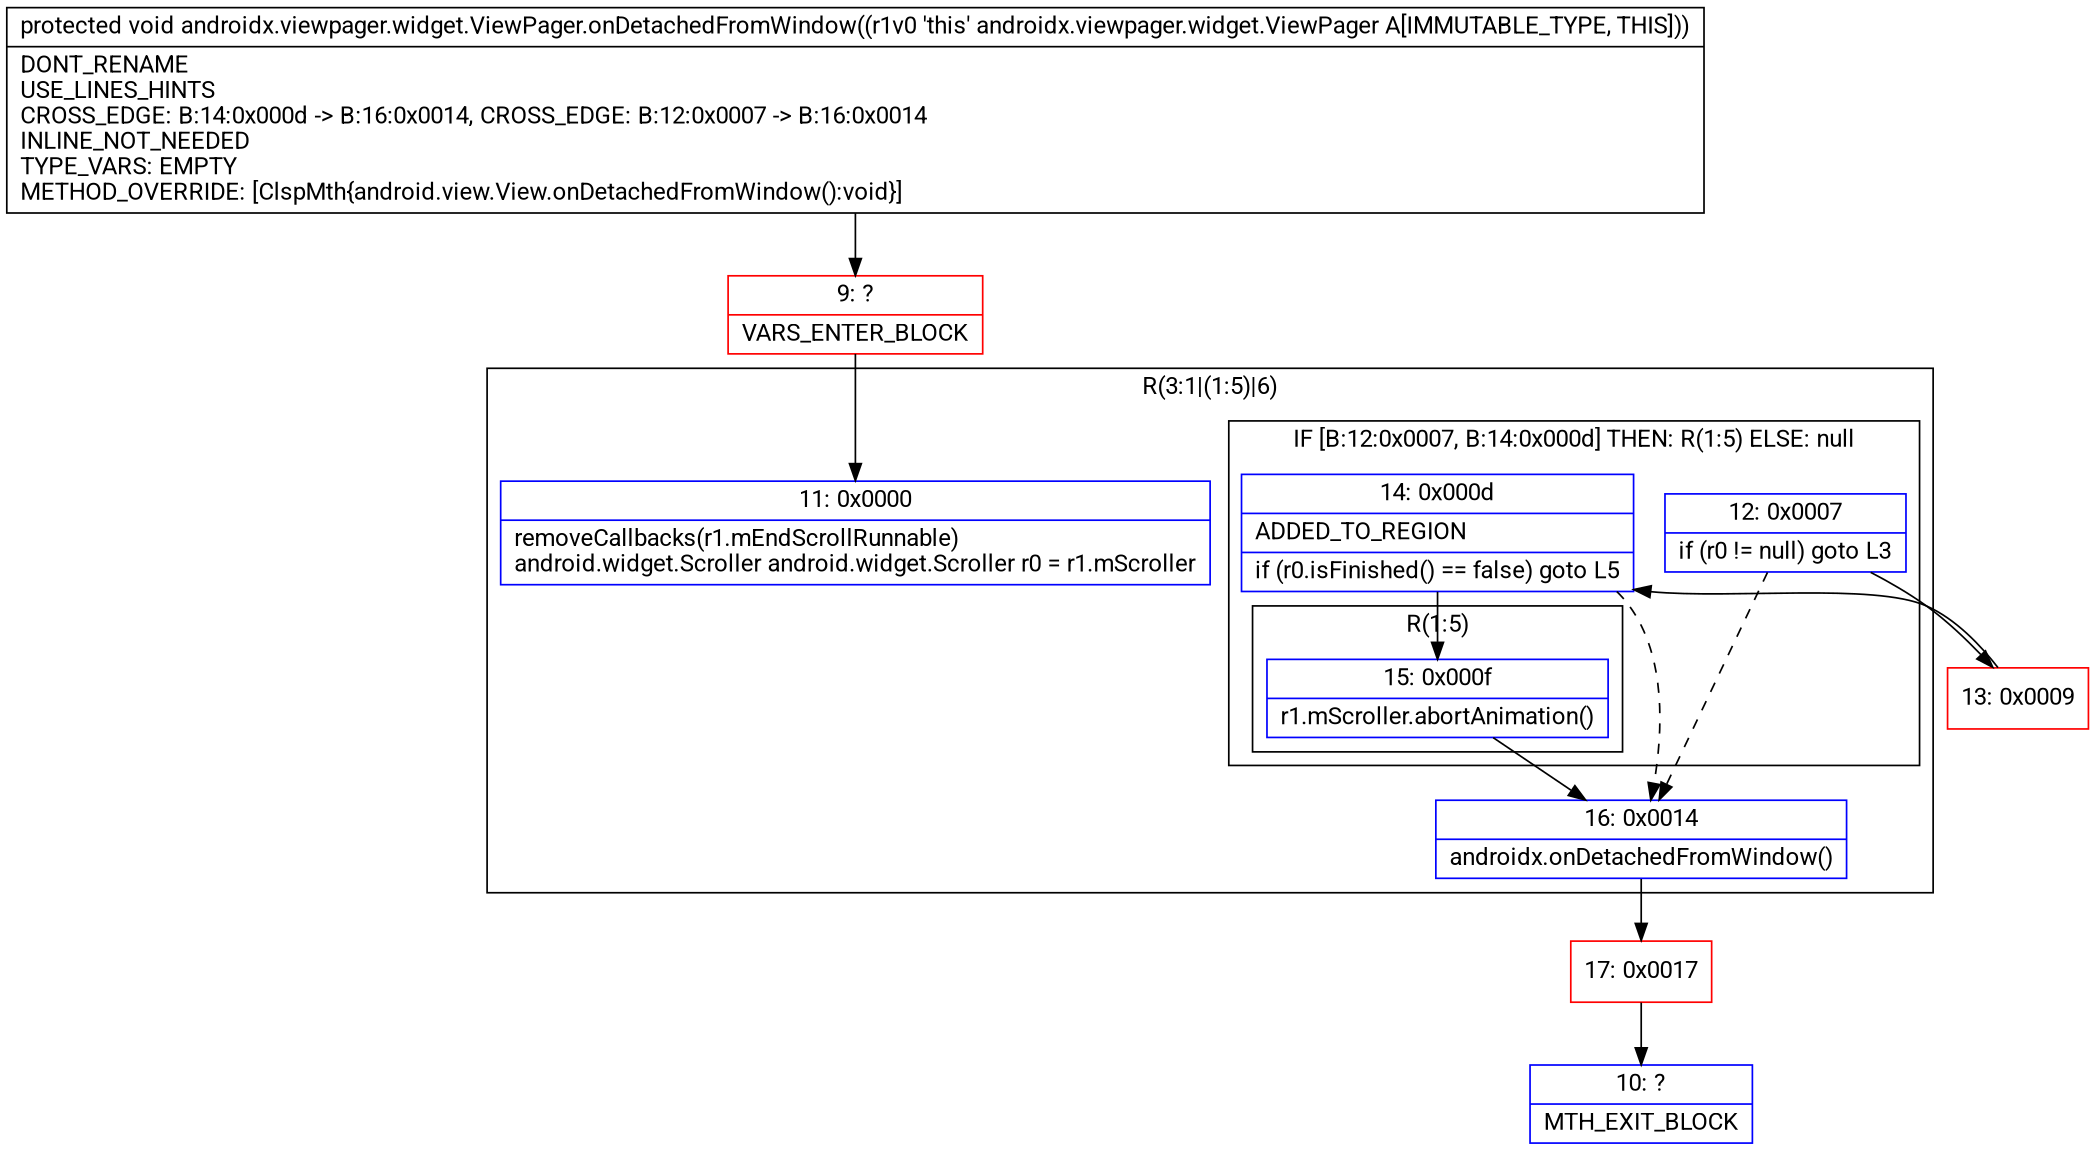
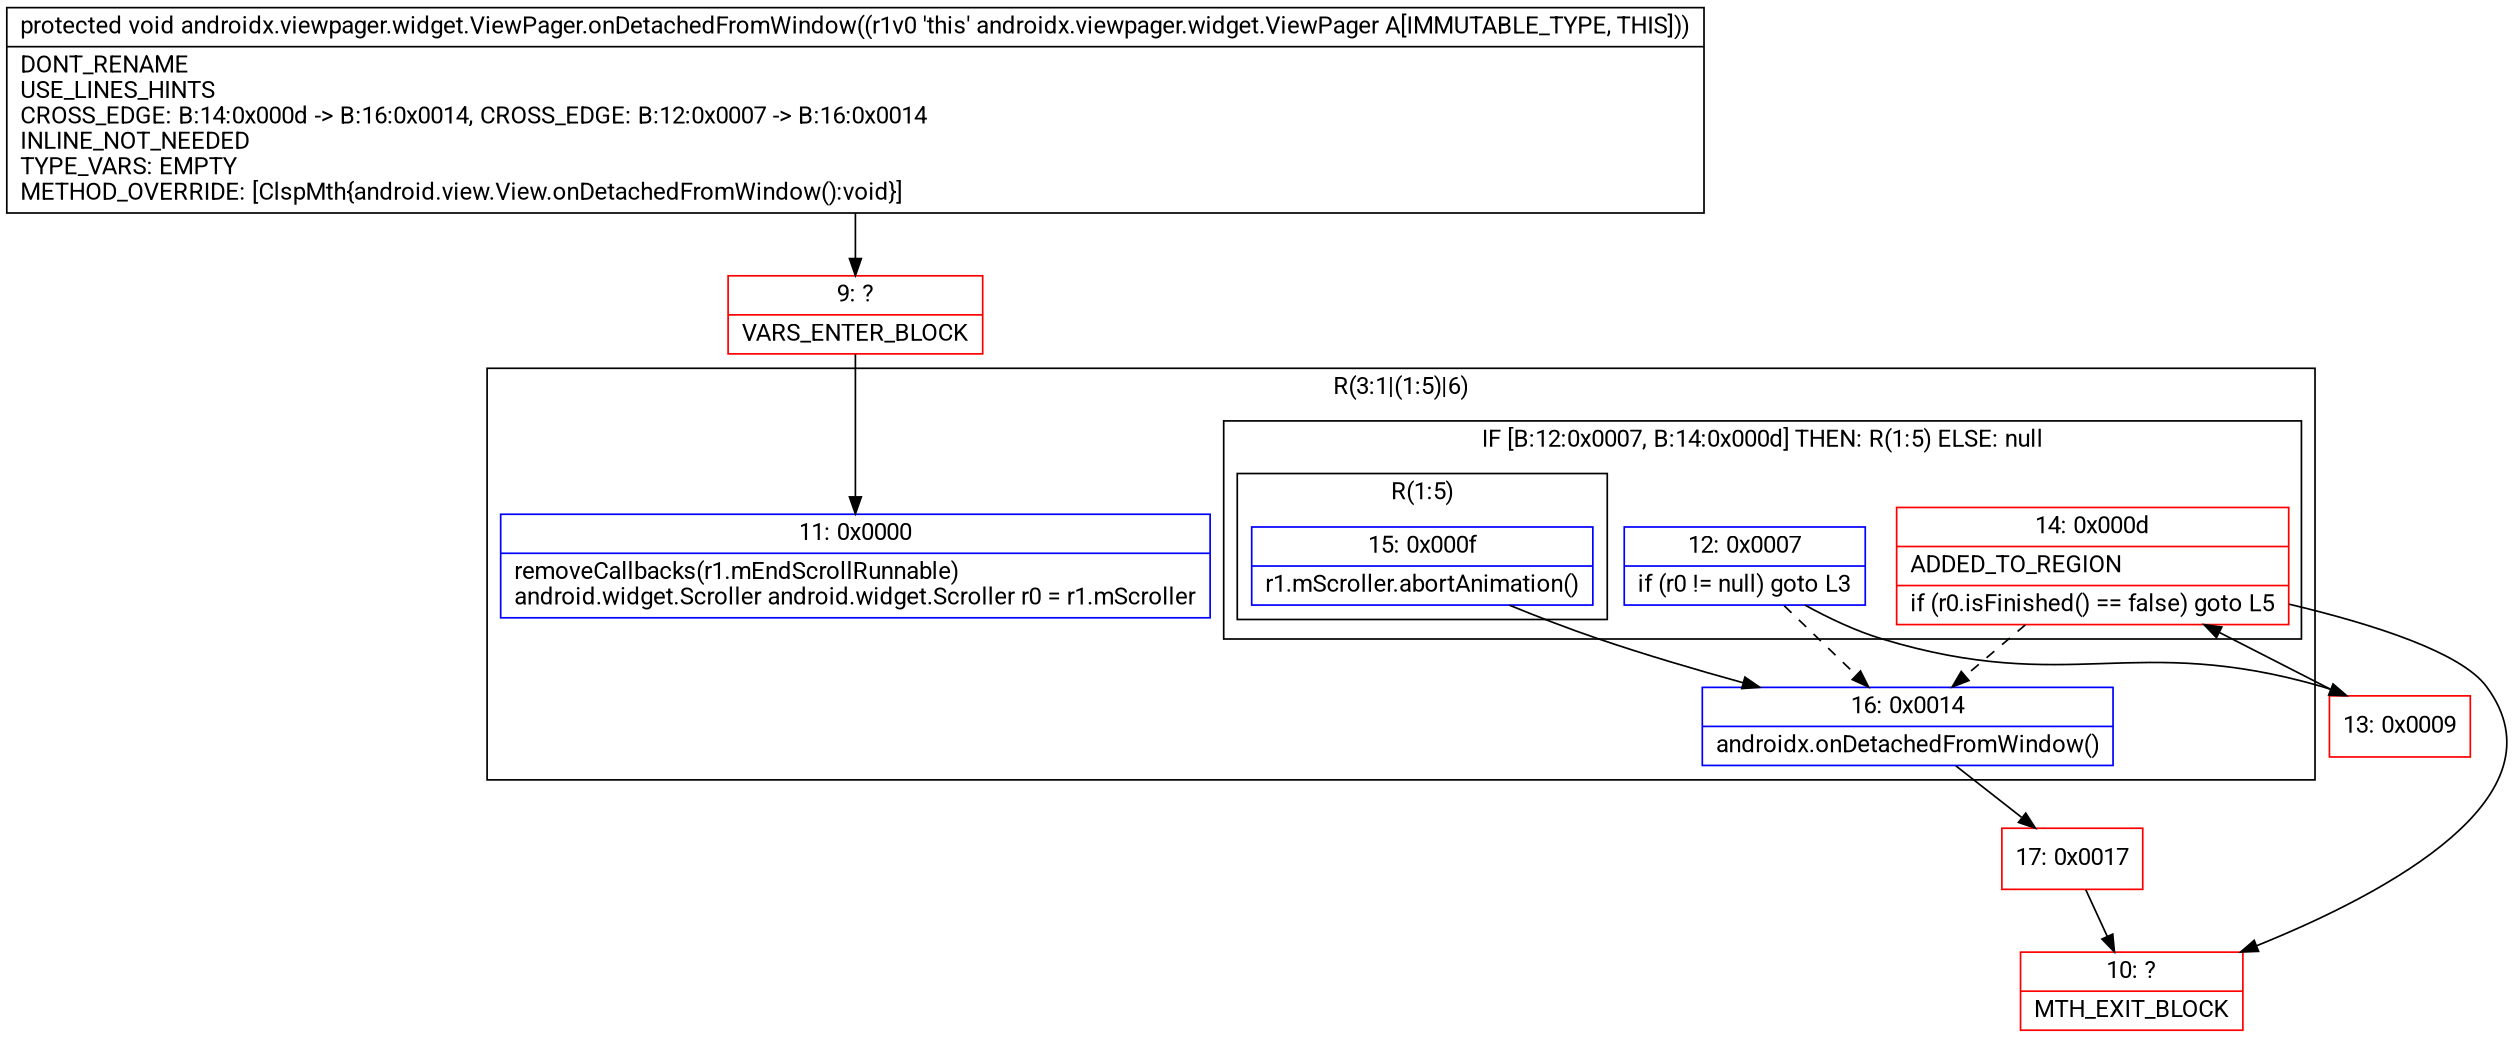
(1438, 533) -> (2093, 566)
(1438, 617) -> (2500, 772)
(1641, 1104) -> (2132, 991)
